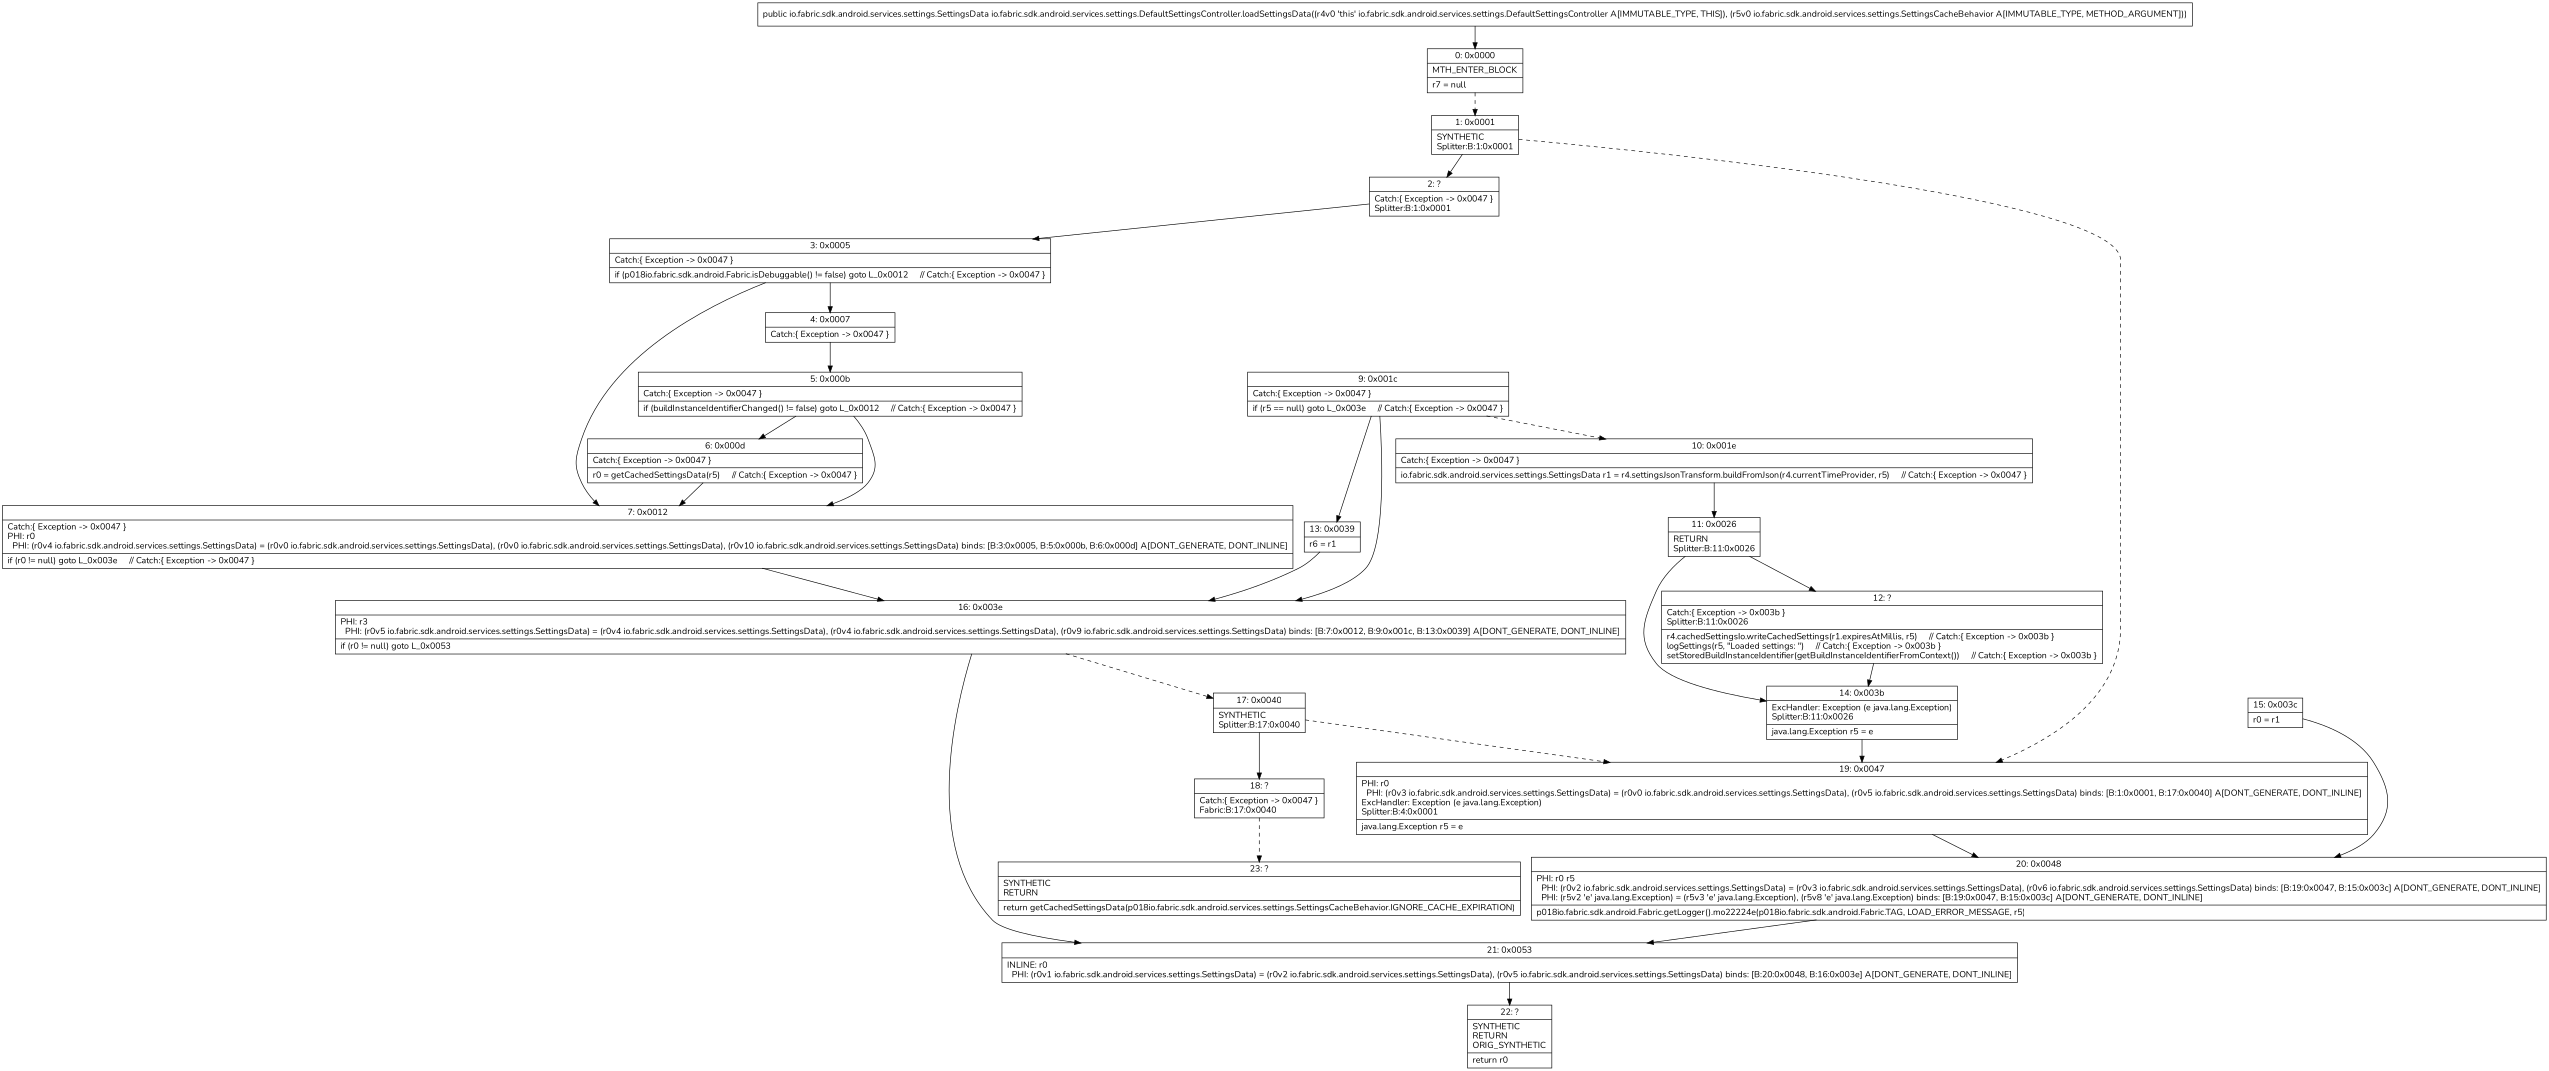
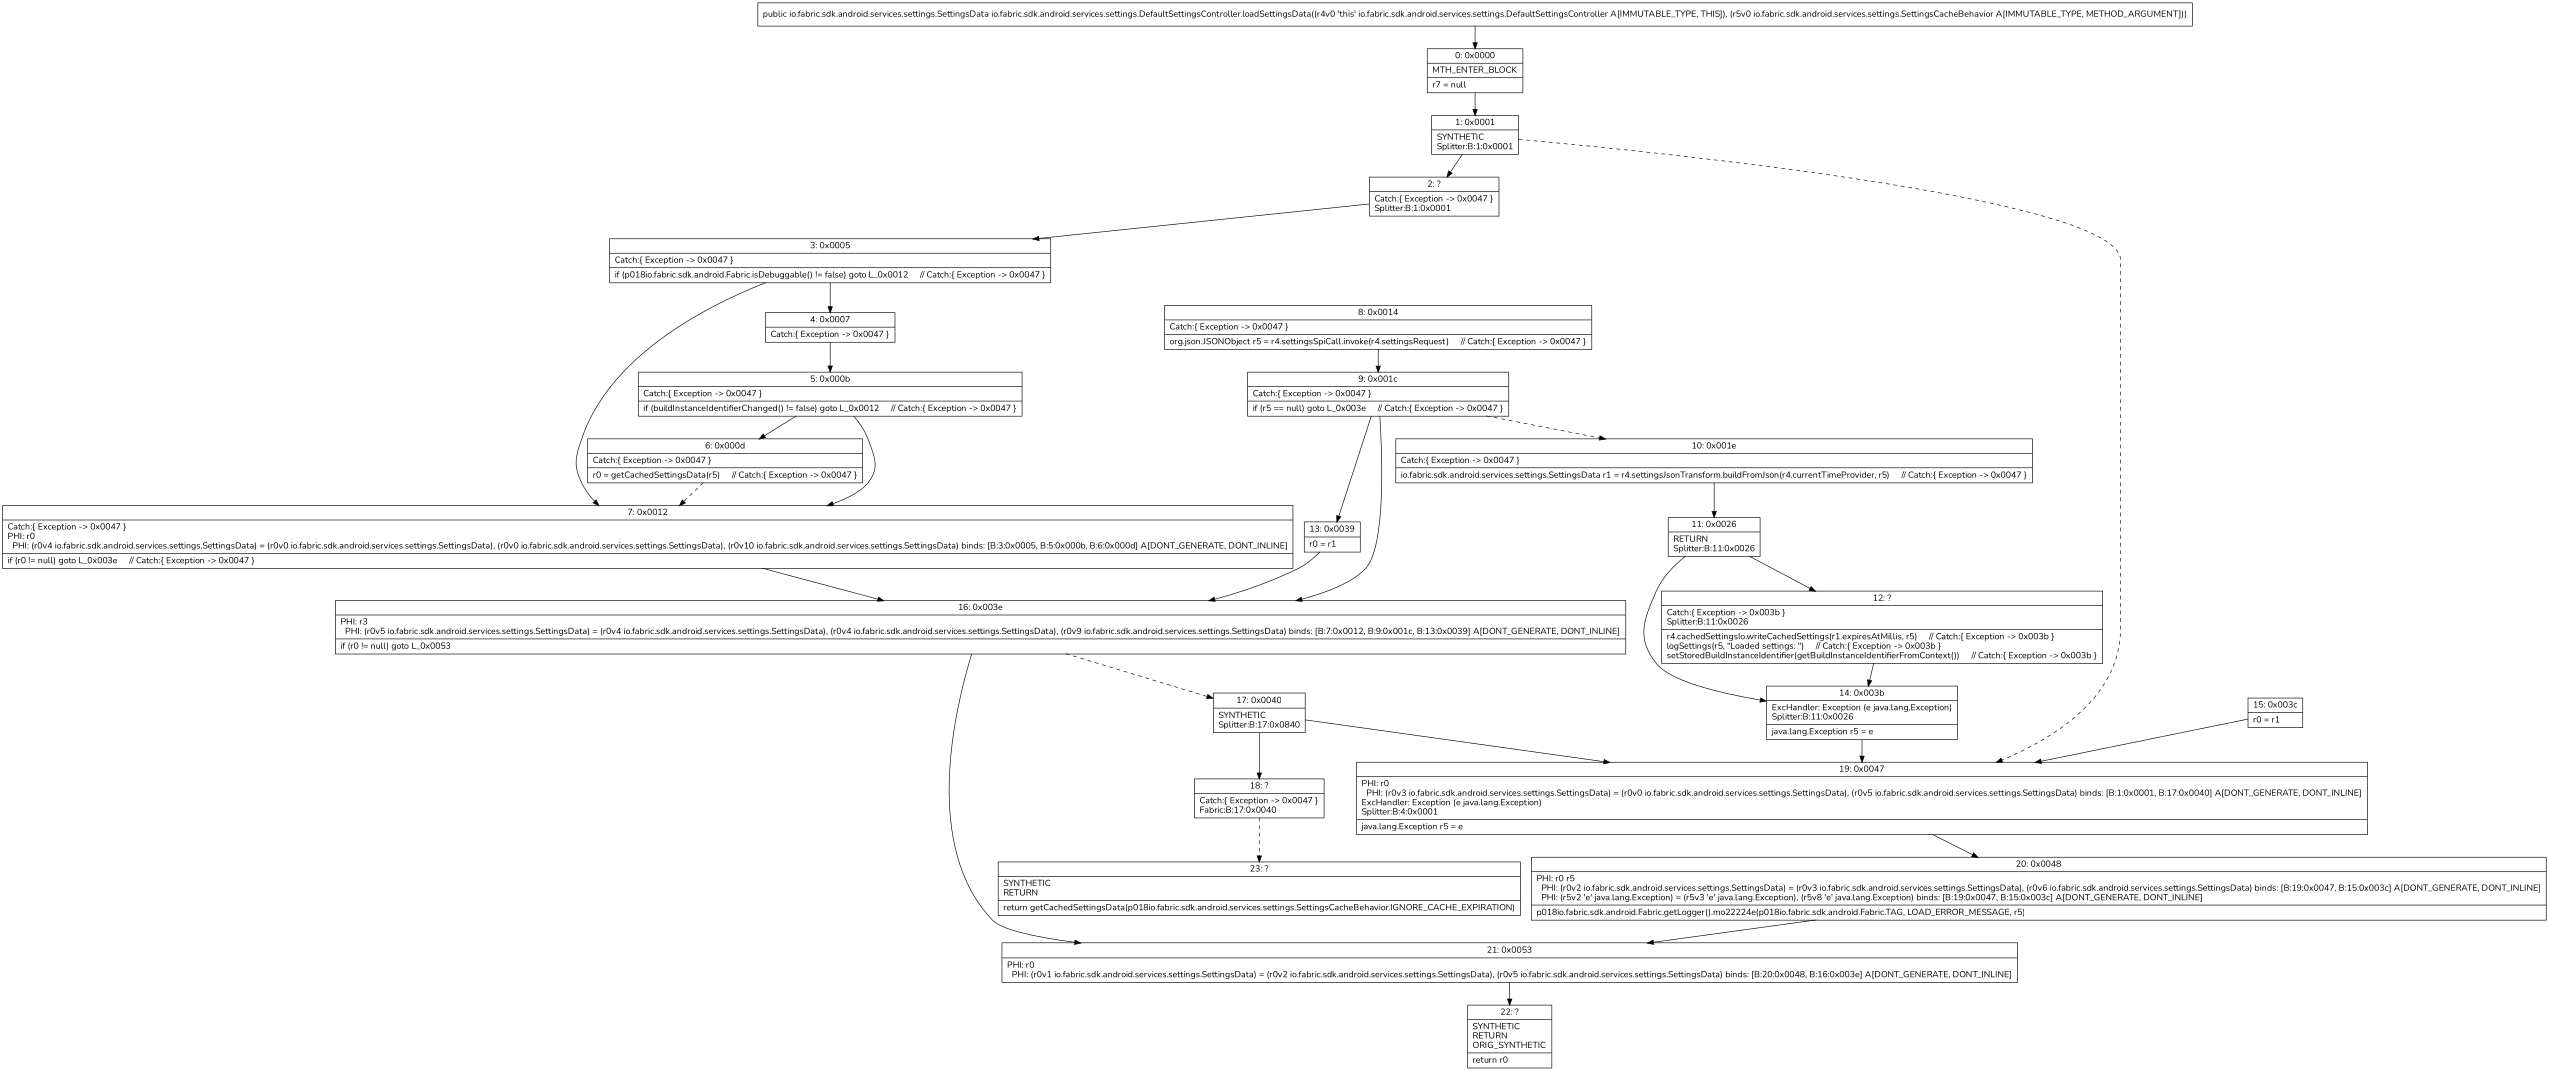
(1475, 101) -> (1475, 101)
none -> (1378, 327)
(693, 492) -> (693, 492)
(1323, 544) -> (1323, 544)
(1259, 725) -> (1259, 725)
(1455, 741) -> (1455, 741)
(2381, 777) -> (2145, 740)
(1029, 965) -> (1022, 965)
